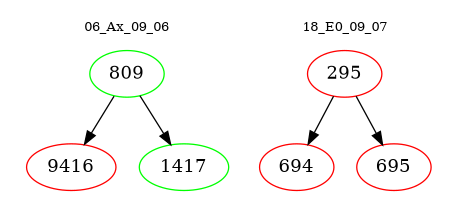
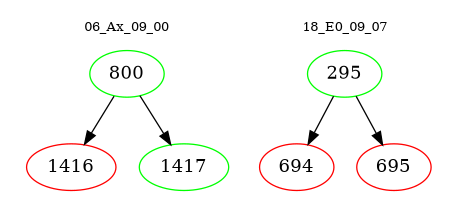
(127, 28) -> (127, 28)
(127, 74) -> (127, 74)
(345, 74) -> (345, 74)
(71, 167) -> (71, 167)
